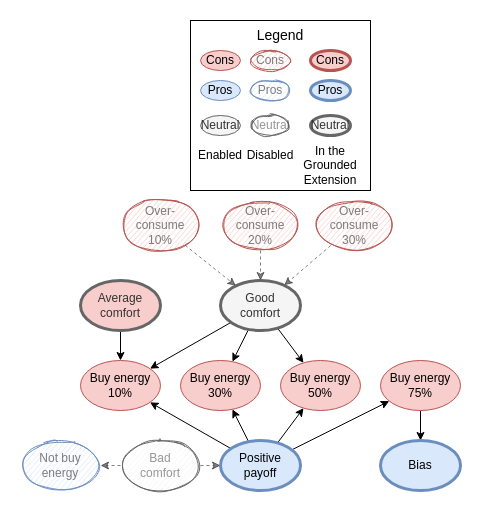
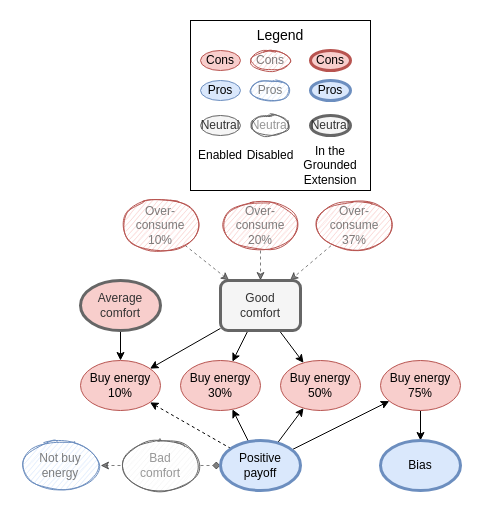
(355, 226) -> (355, 226)
(261, 306) -> (261, 306)
(192, 427) -> (192, 427)
(212, 466) -> (211, 466)
